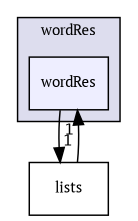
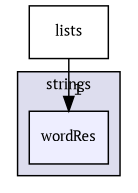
(69, 31) -> (69, 86)
(59, 131) -> none
